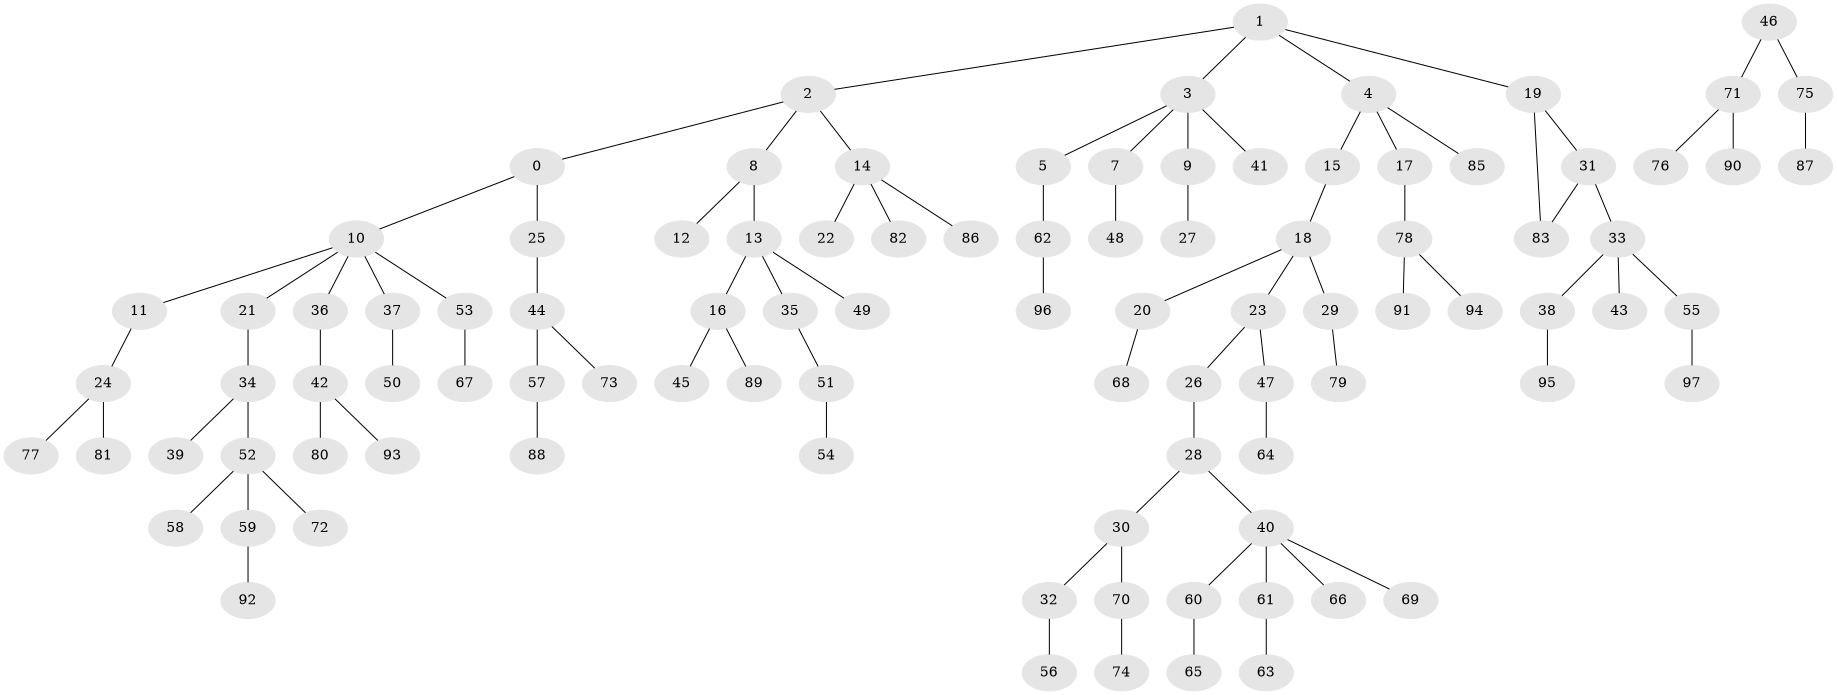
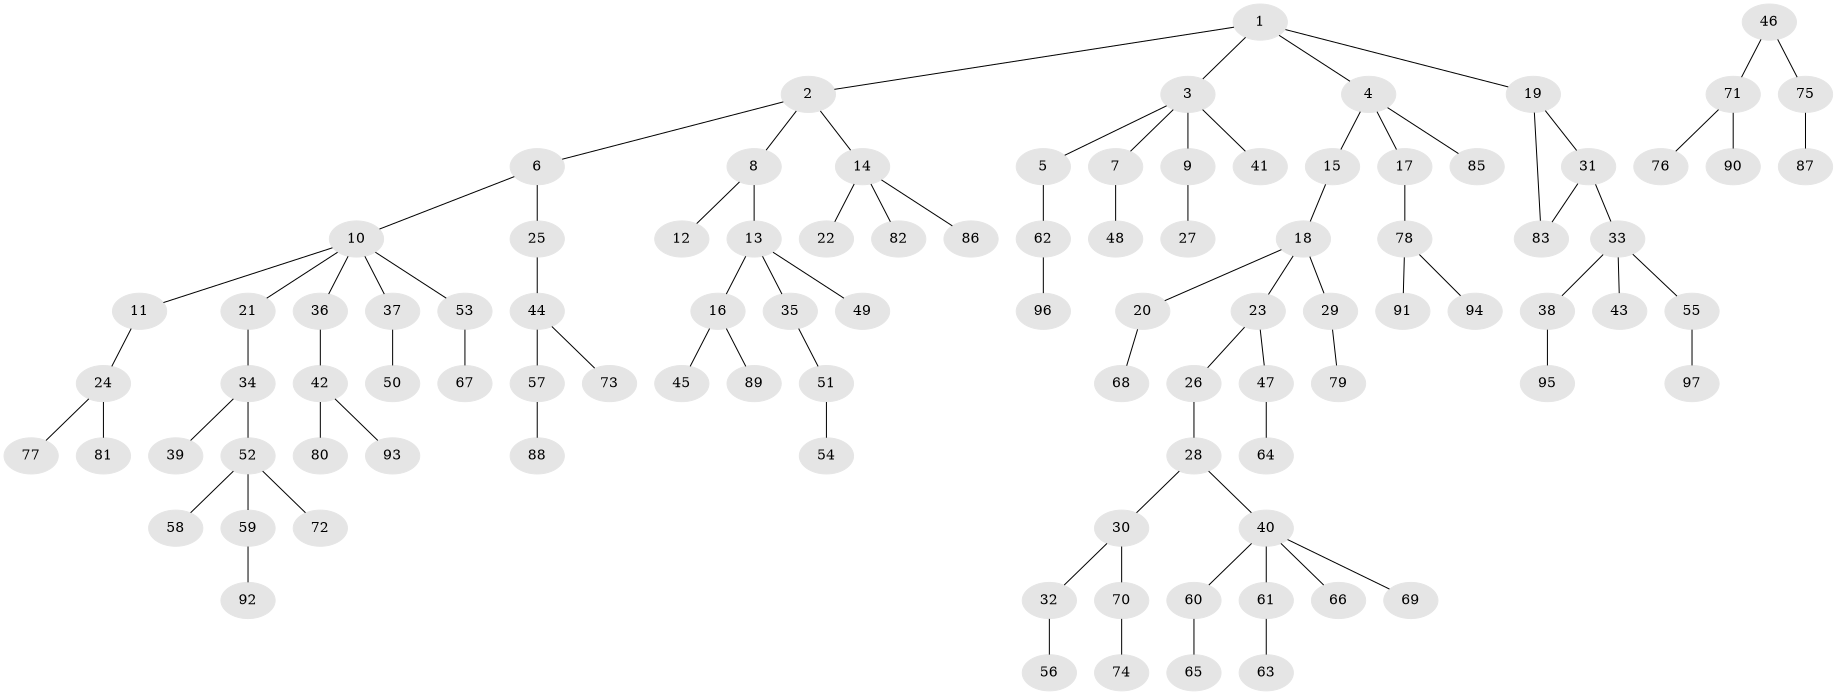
(537, 167) -> (537, 167)
